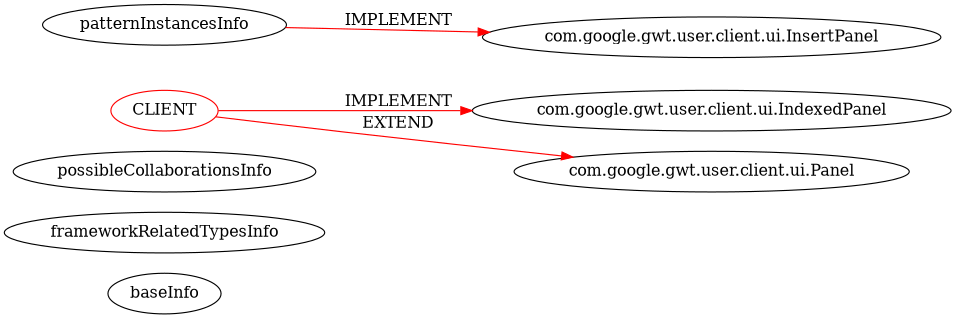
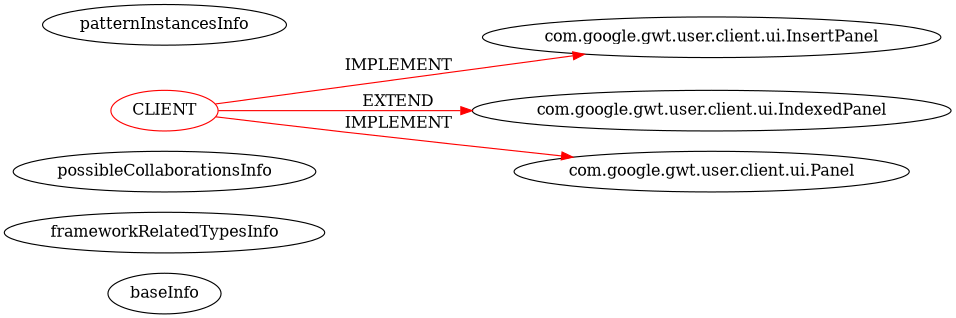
(382, 30) -> (394, 80)
(398, 102) -> (398, 102)
(398, 124) -> (398, 124)
